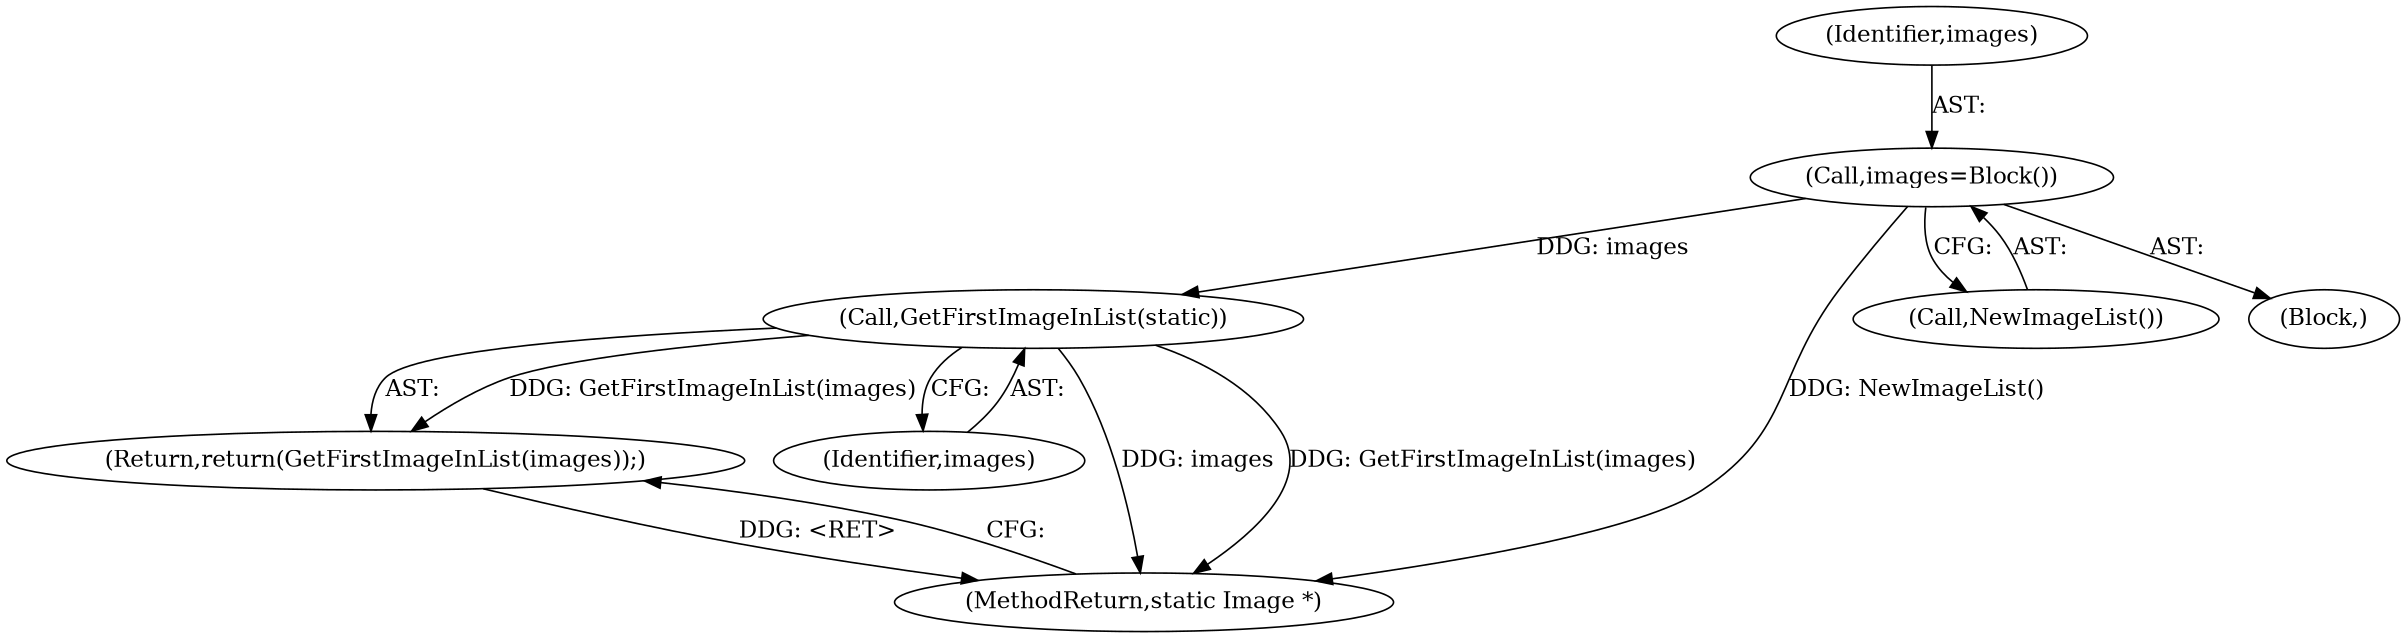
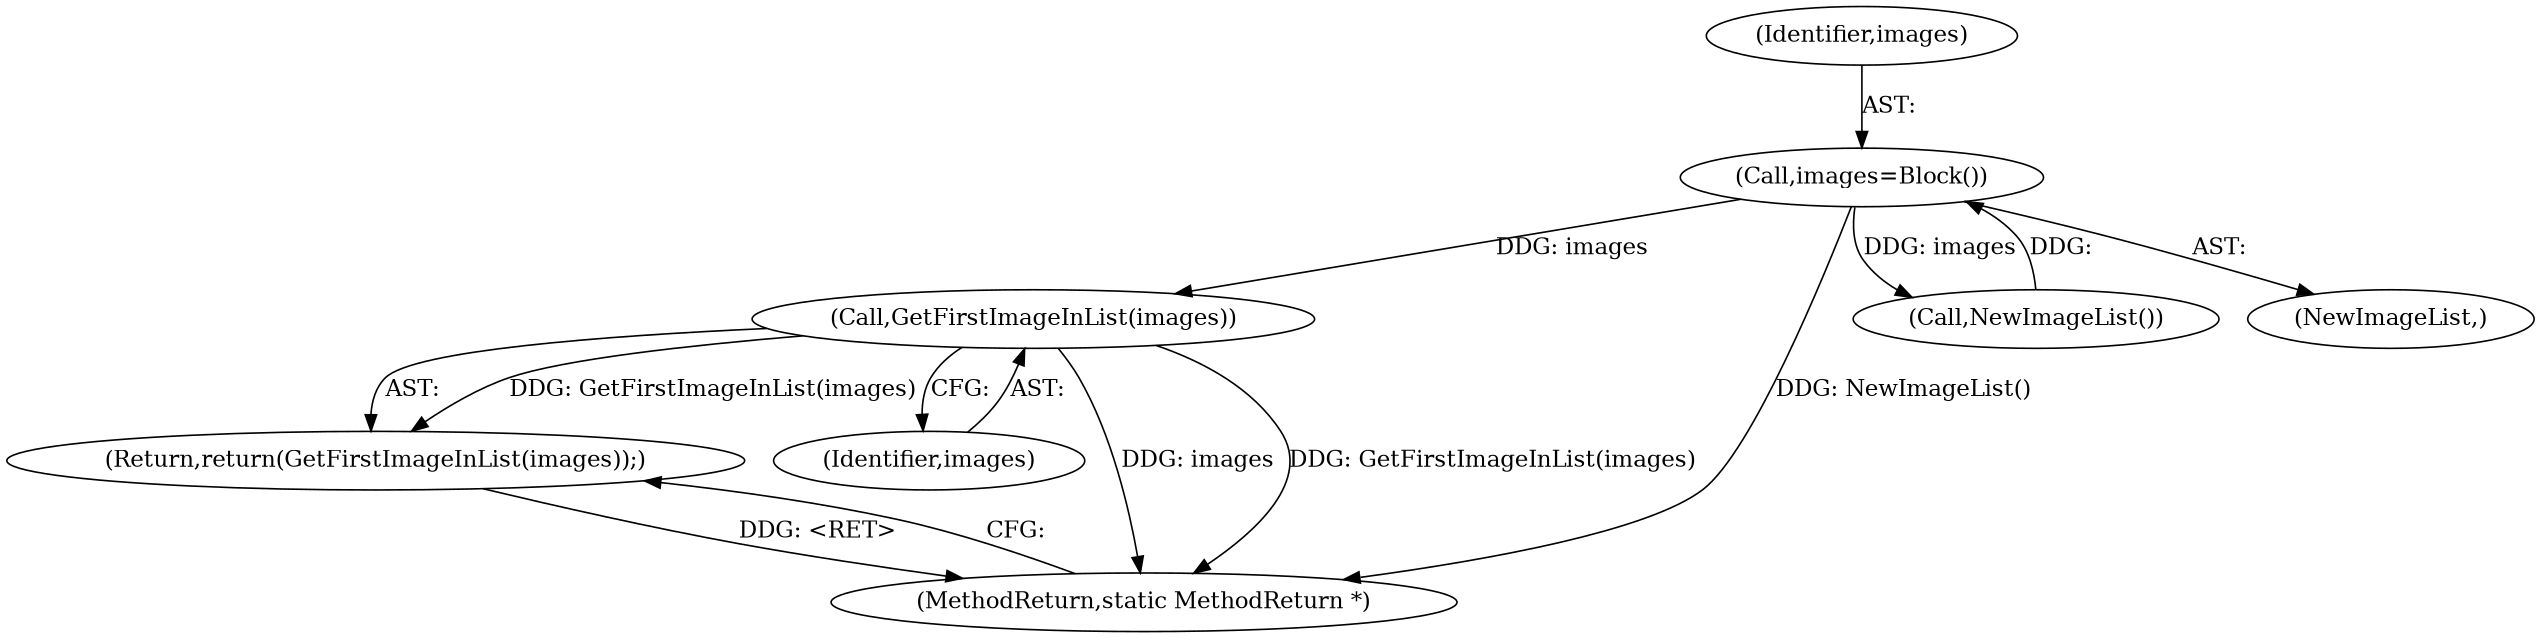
(1967, 248) -> (1940, 248)
(2044, 248) -> (2065, 248)
(1033, 319) -> (1033, 319)
(2324, 319) -> (2391, 319)
(1144, 602) -> (1144, 602)
